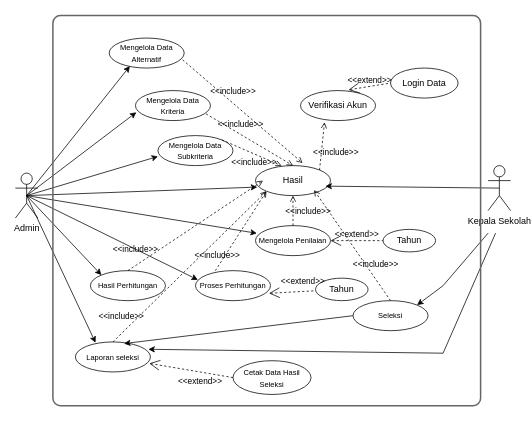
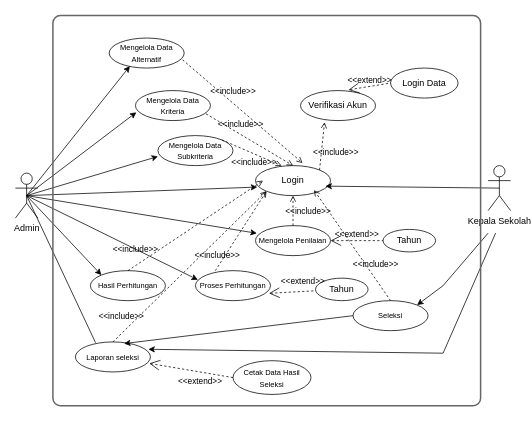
(293, 180) -> (293, 180)
(93, 336) -> (93, 338)
